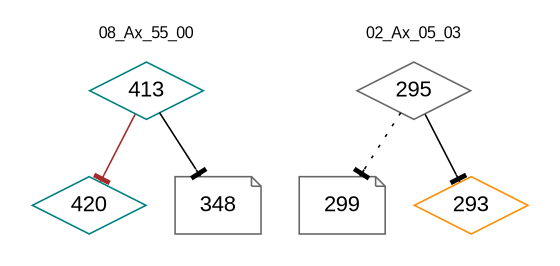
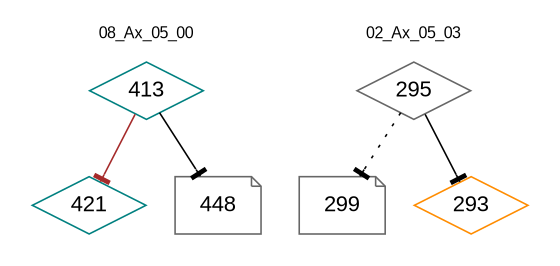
(146, 34) -> (146, 34)
(89, 205) -> (89, 205)
(218, 205) -> (218, 205)
